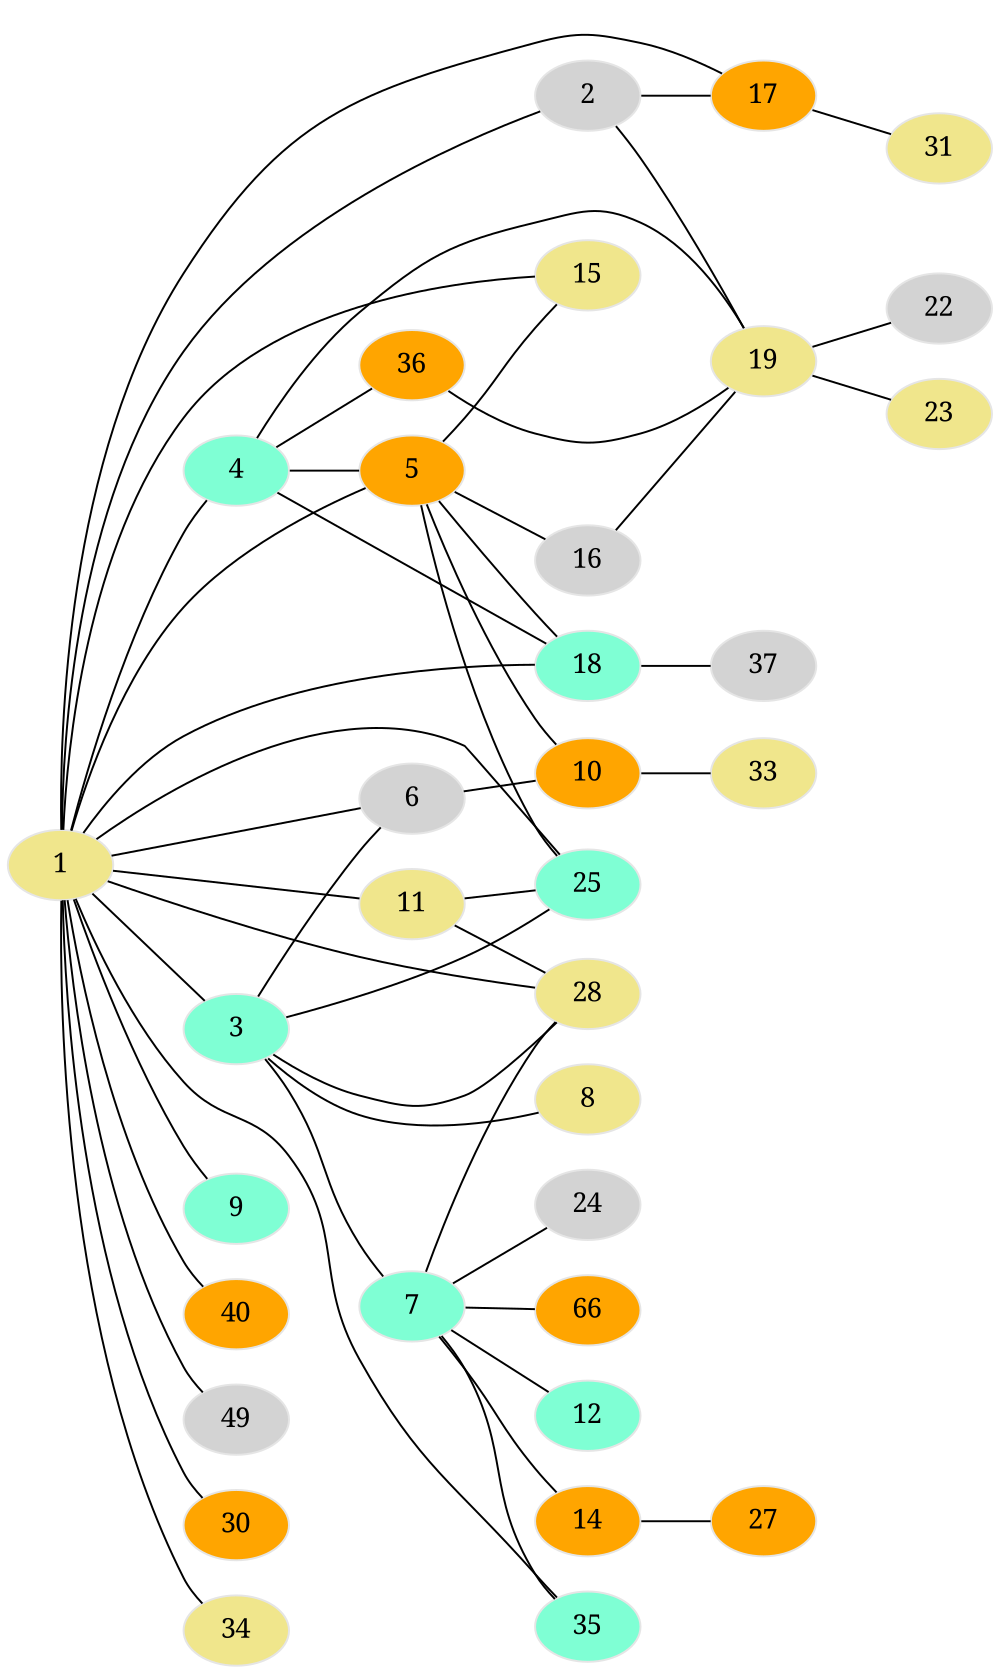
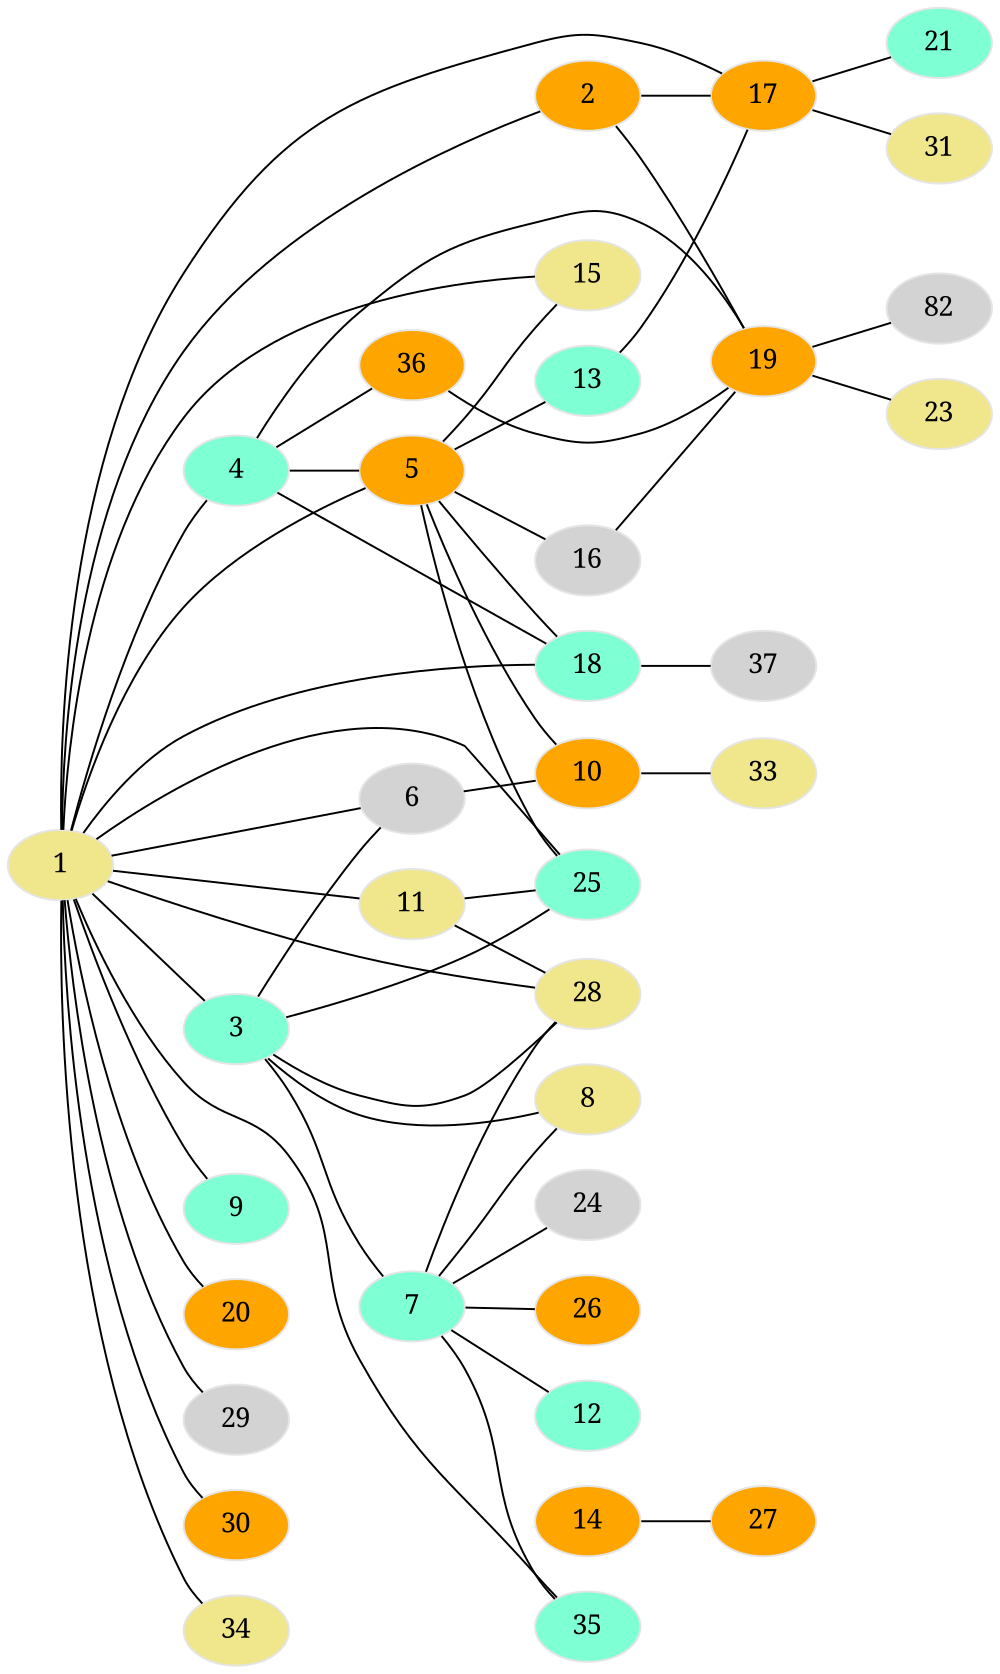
none -> (939, 43)
(588, 96) -> (588, 96)
(939, 309) -> (939, 309)
(764, 361) -> (764, 361)
none -> (588, 381)
(588, 1310) -> (588, 1310)
(236, 1314) -> (236, 1314)
(499, 1419) -> (497, 1201)
(236, 1420) -> (236, 1420)
